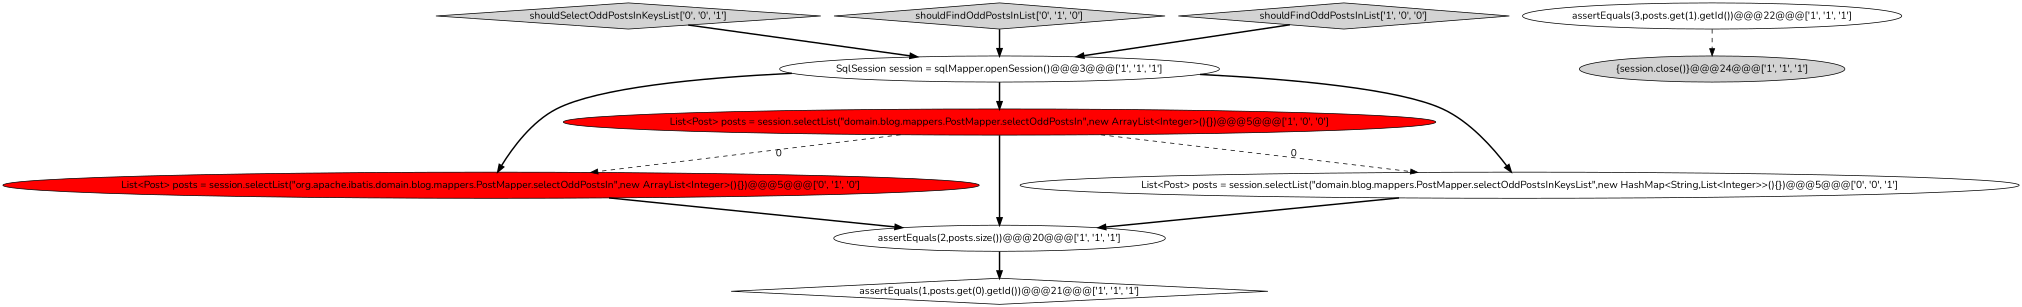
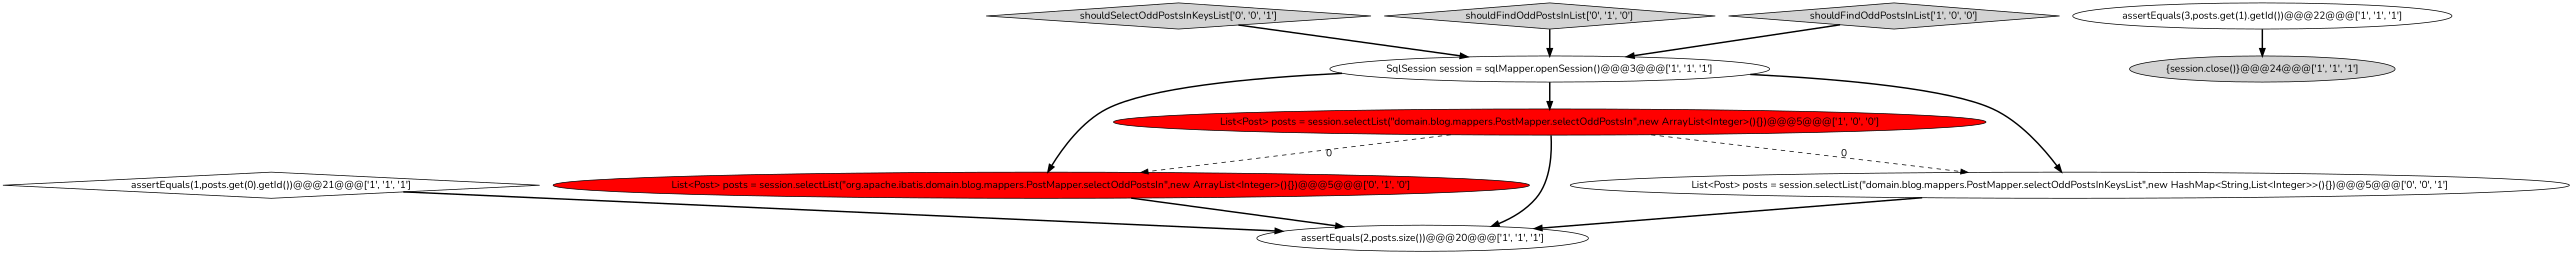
(1712, 39) -> (2262, 39)
(1000, 261) -> (839, 211)
